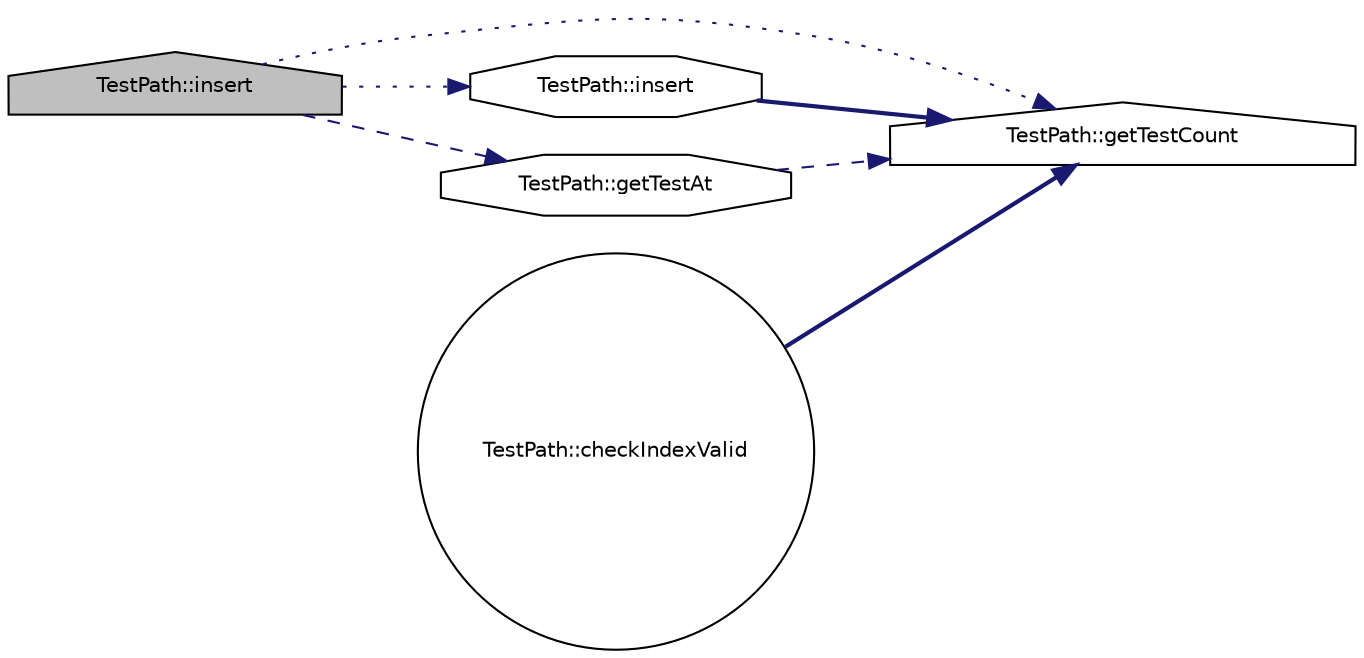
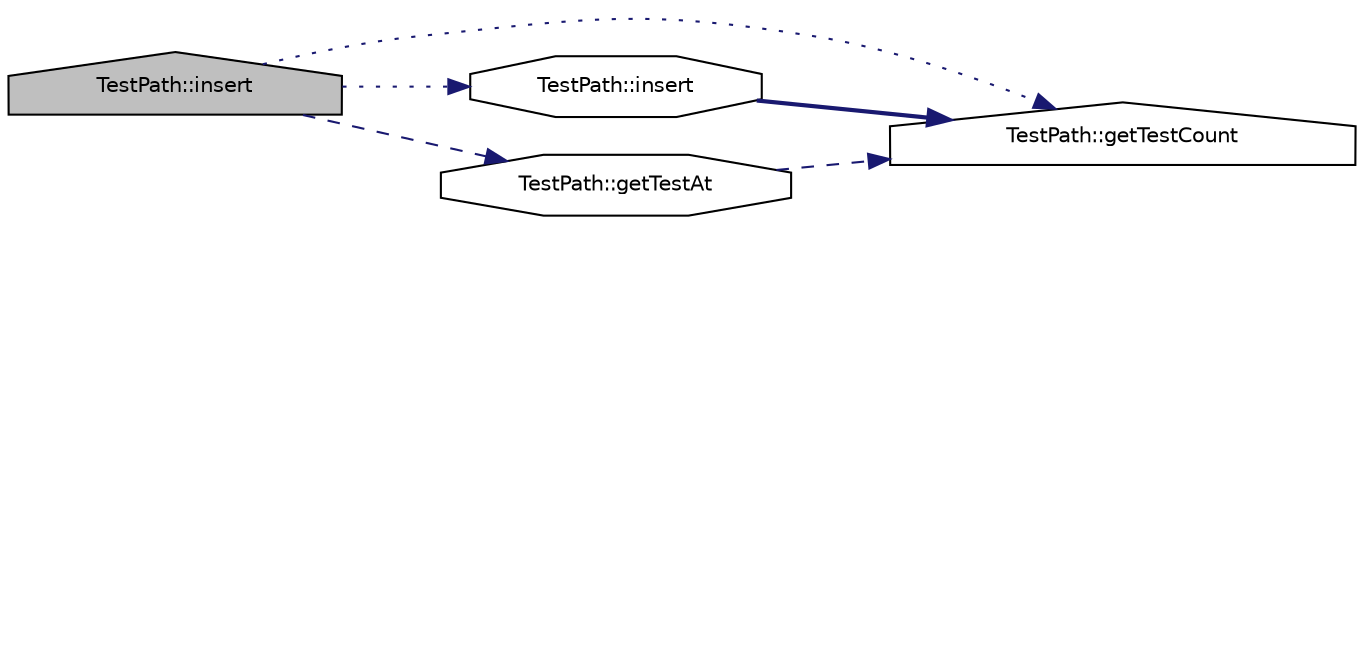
(616, 452) -> none
